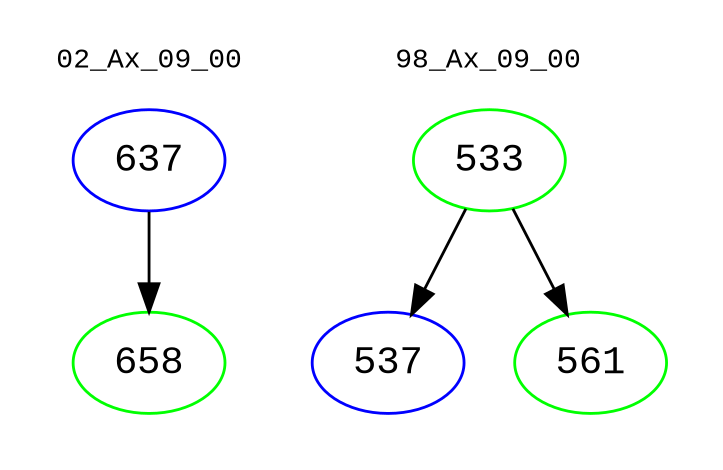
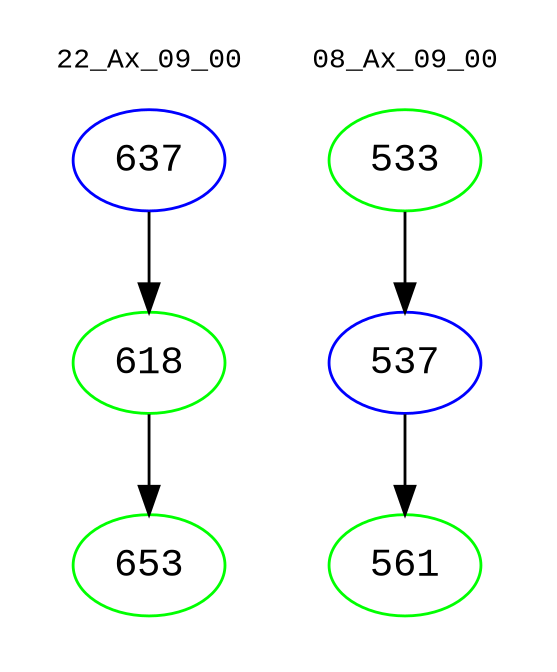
(150, 60) -> (150, 60)
(489, 60) -> (406, 60)
(534, 249) -> (405, 450)
(149, 363) -> (149, 363)
none -> (149, 565)
